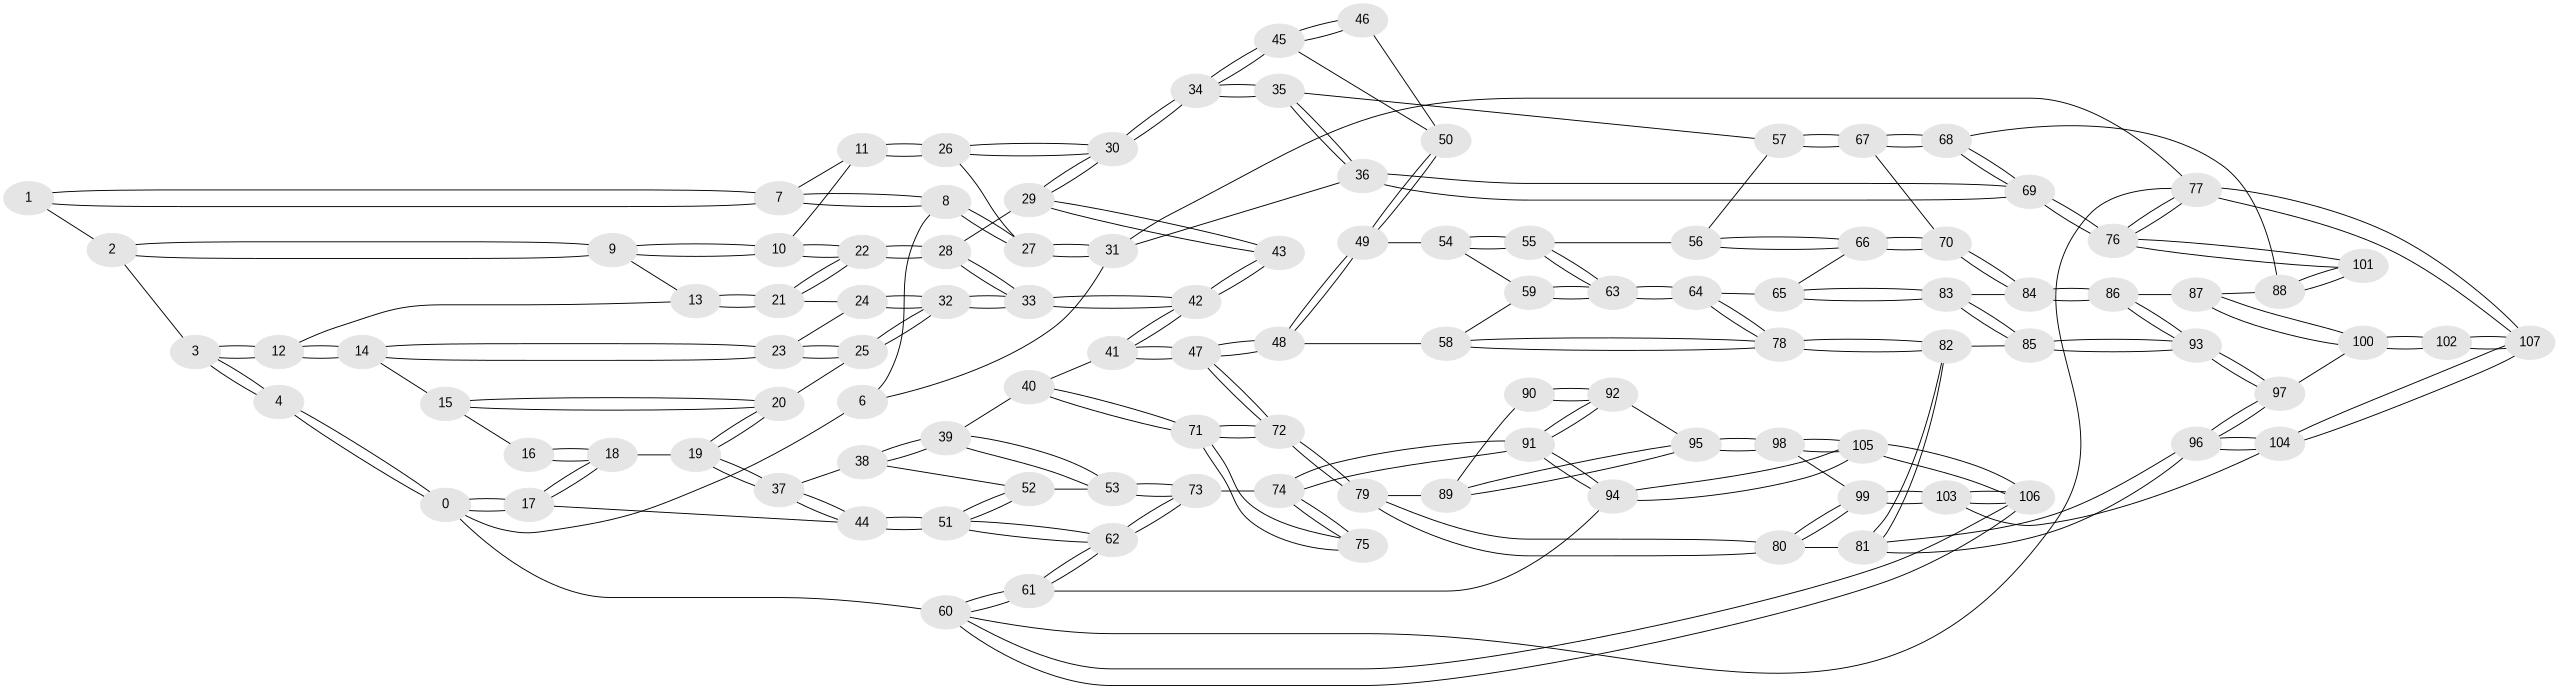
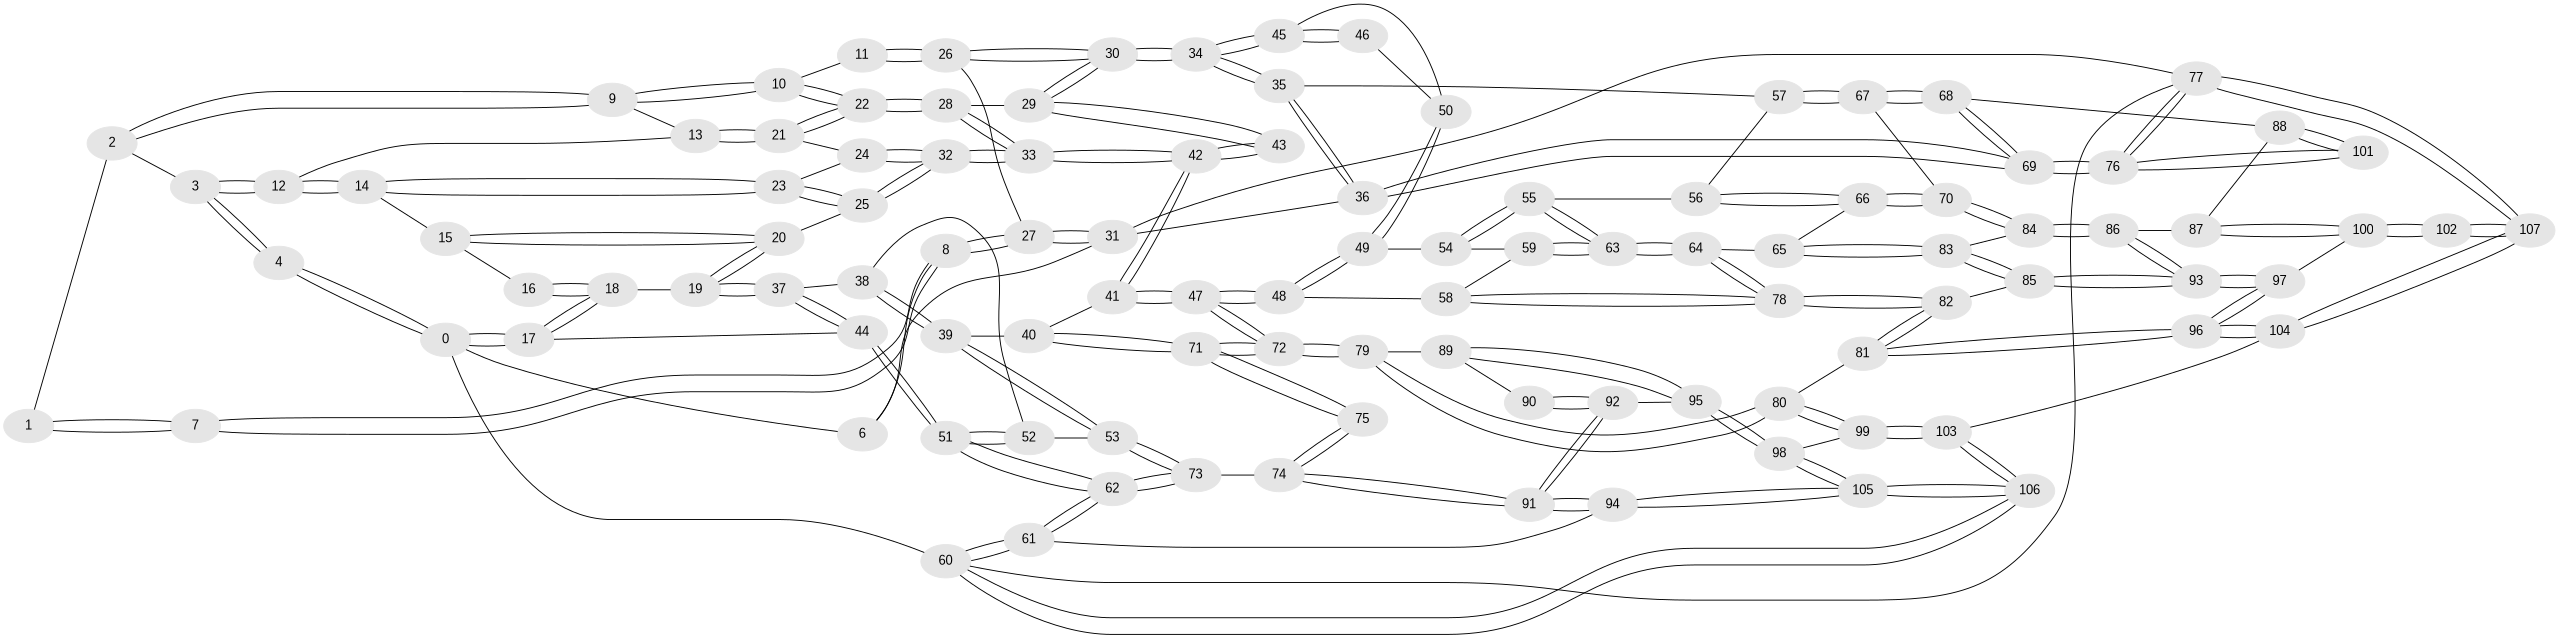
(821, 174) -> none
